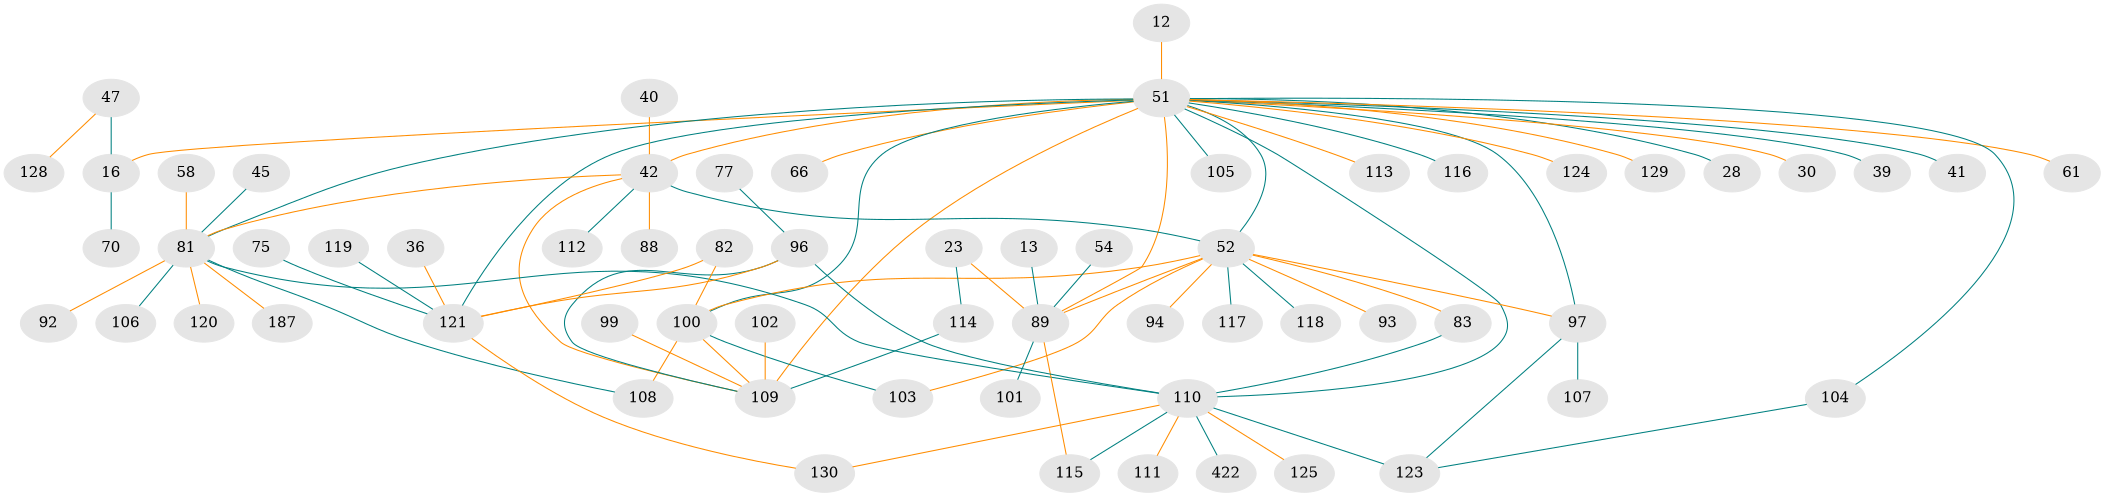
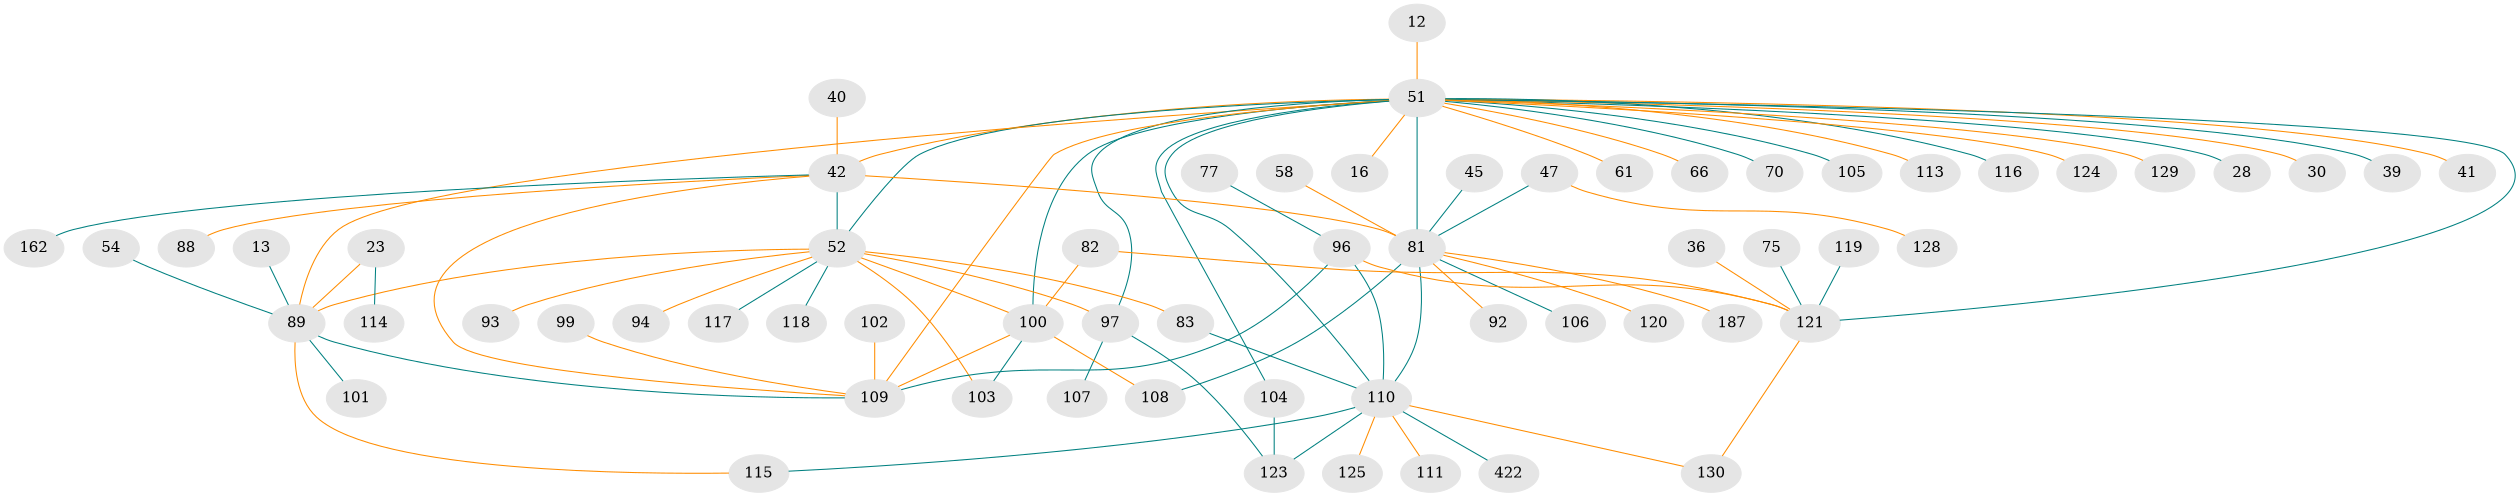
(1733, 128) -> (1948, 110)
(111, 136) -> (1483, 211)
(111, 211) -> (1601, 122)
(572, 248) -> (34, 248)
(865, 362) -> (579, 385)
